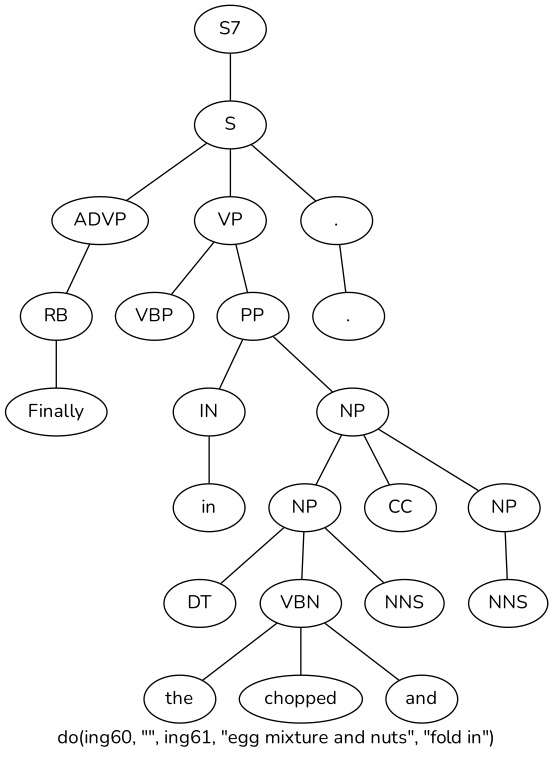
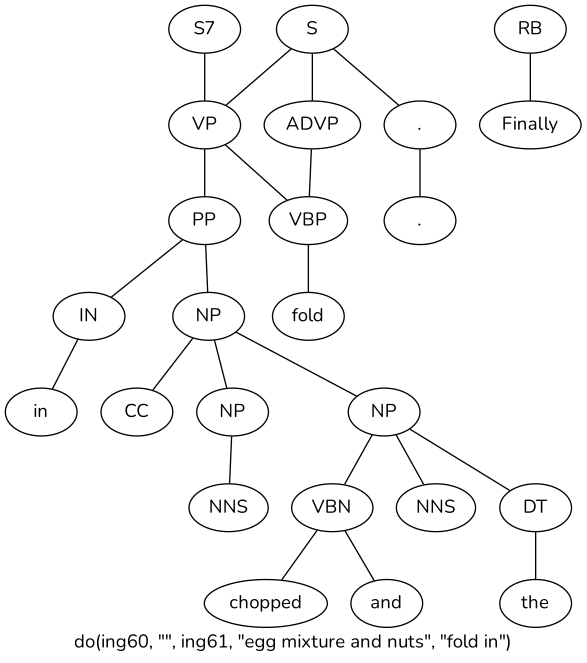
(230, 77) -> (205, 77)
(78, 269) -> (310, 173)
none -> (308, 316)
(240, 652) -> (536, 556)
